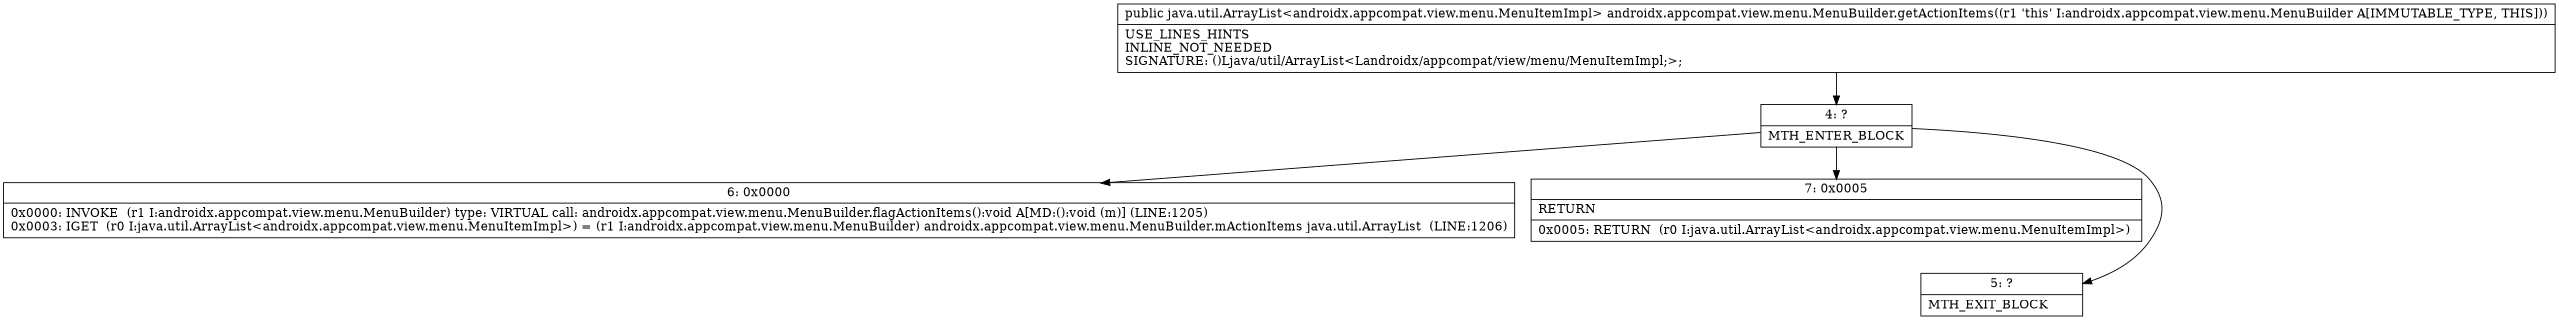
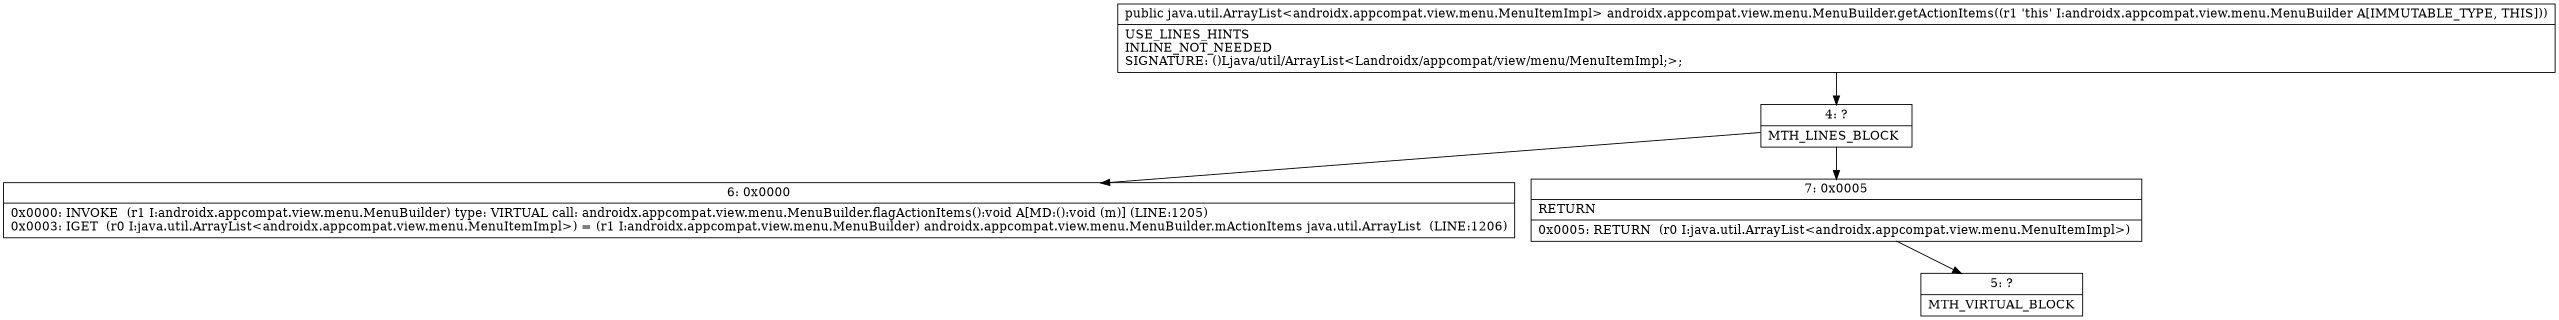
(1836, 136) -> (1834, 136)
(2103, 154) -> (1925, 255)
(1988, 305) -> (2002, 305)
